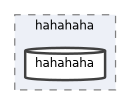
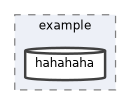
(65, 26) -> (65, 26)
